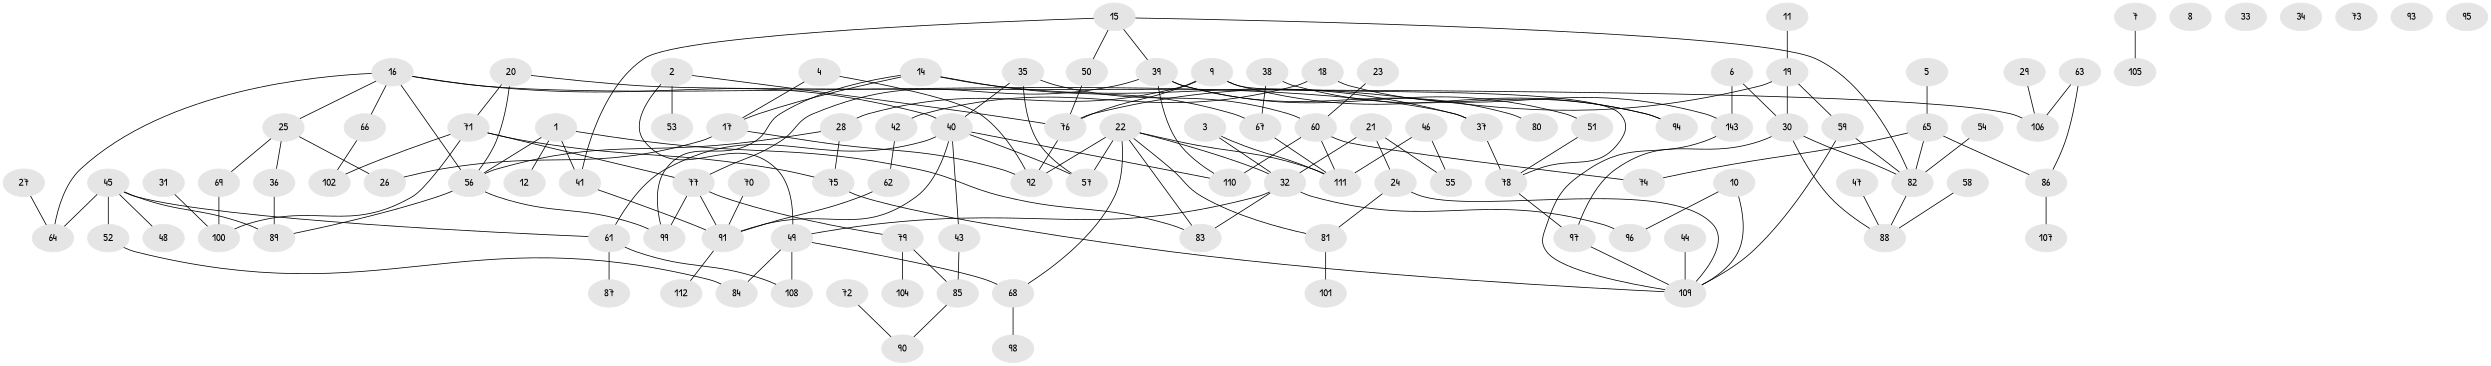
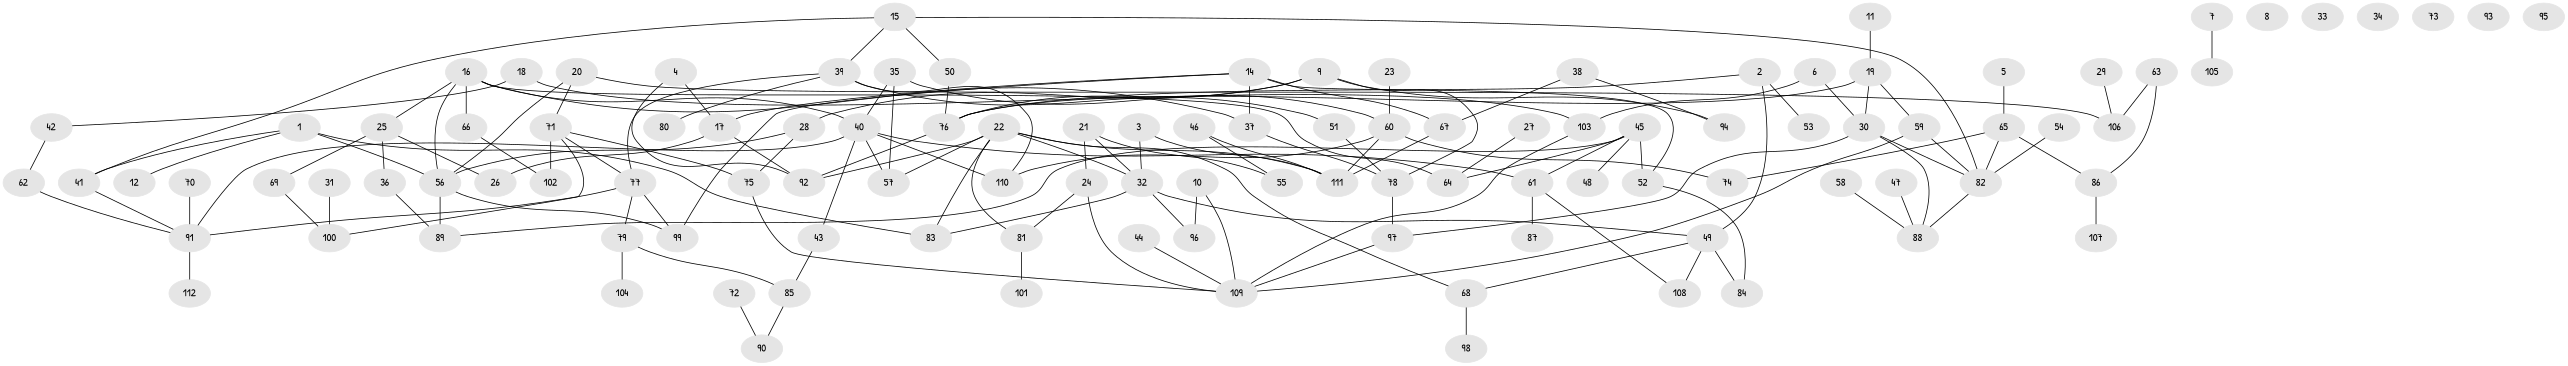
none -> (1500, 92)
(1732, 127) -> (1584, 127)
